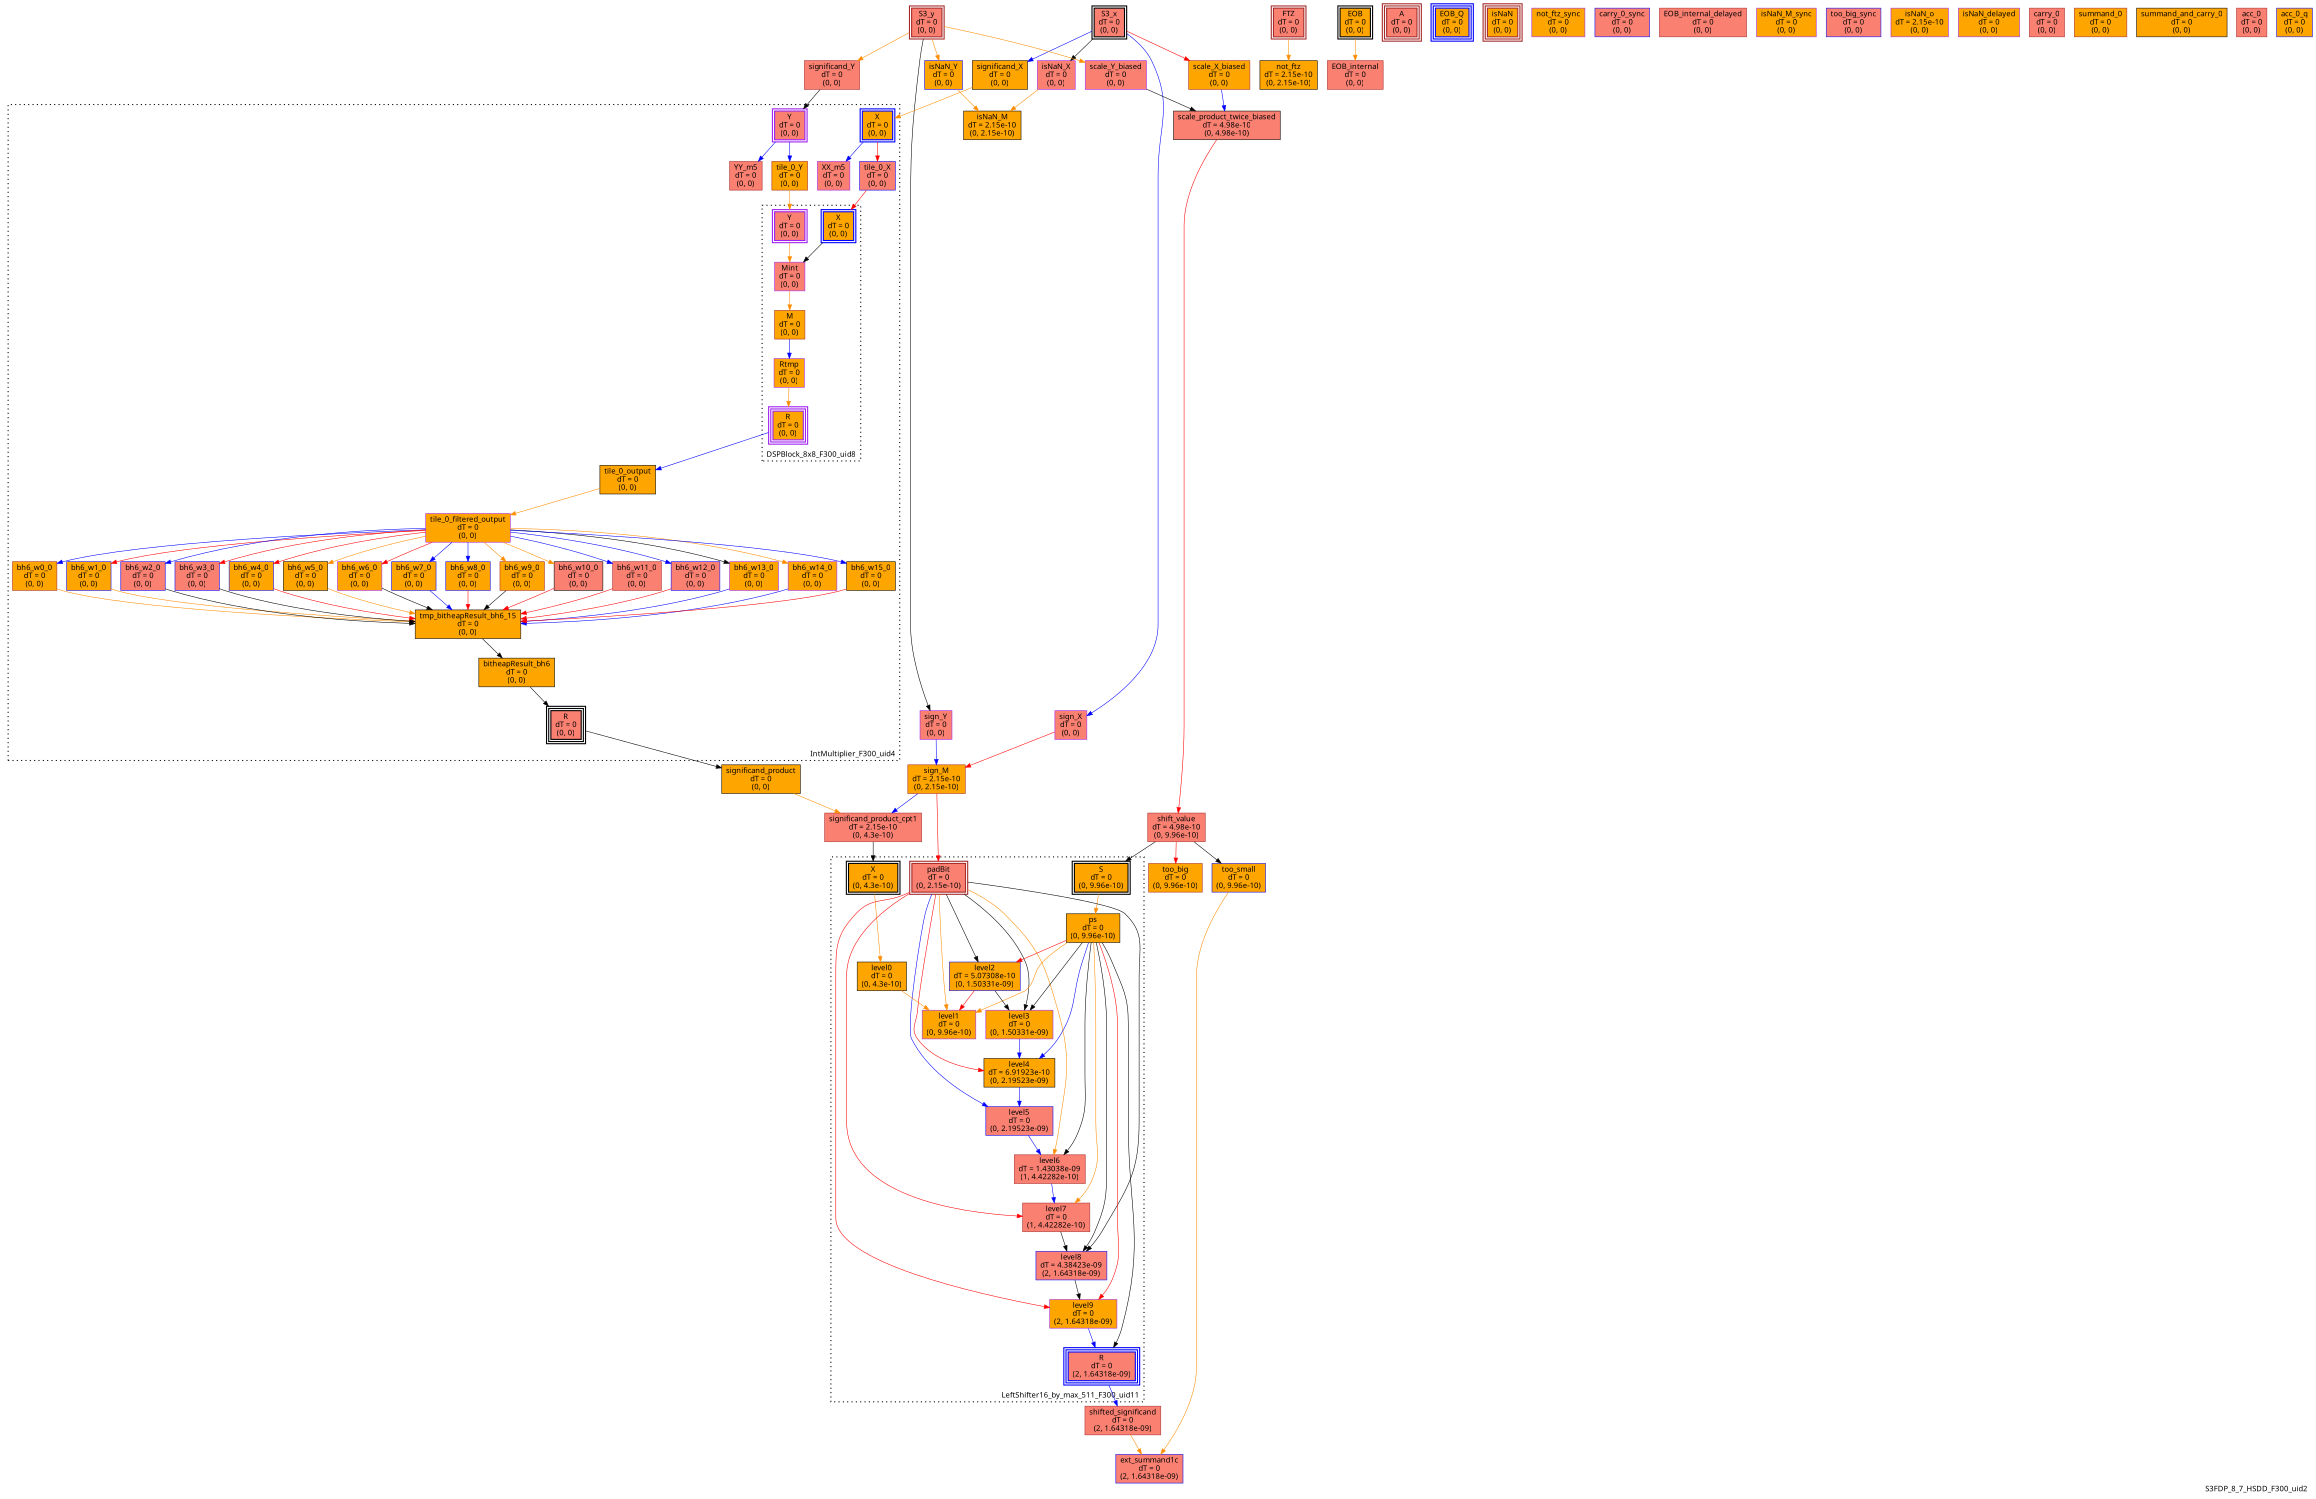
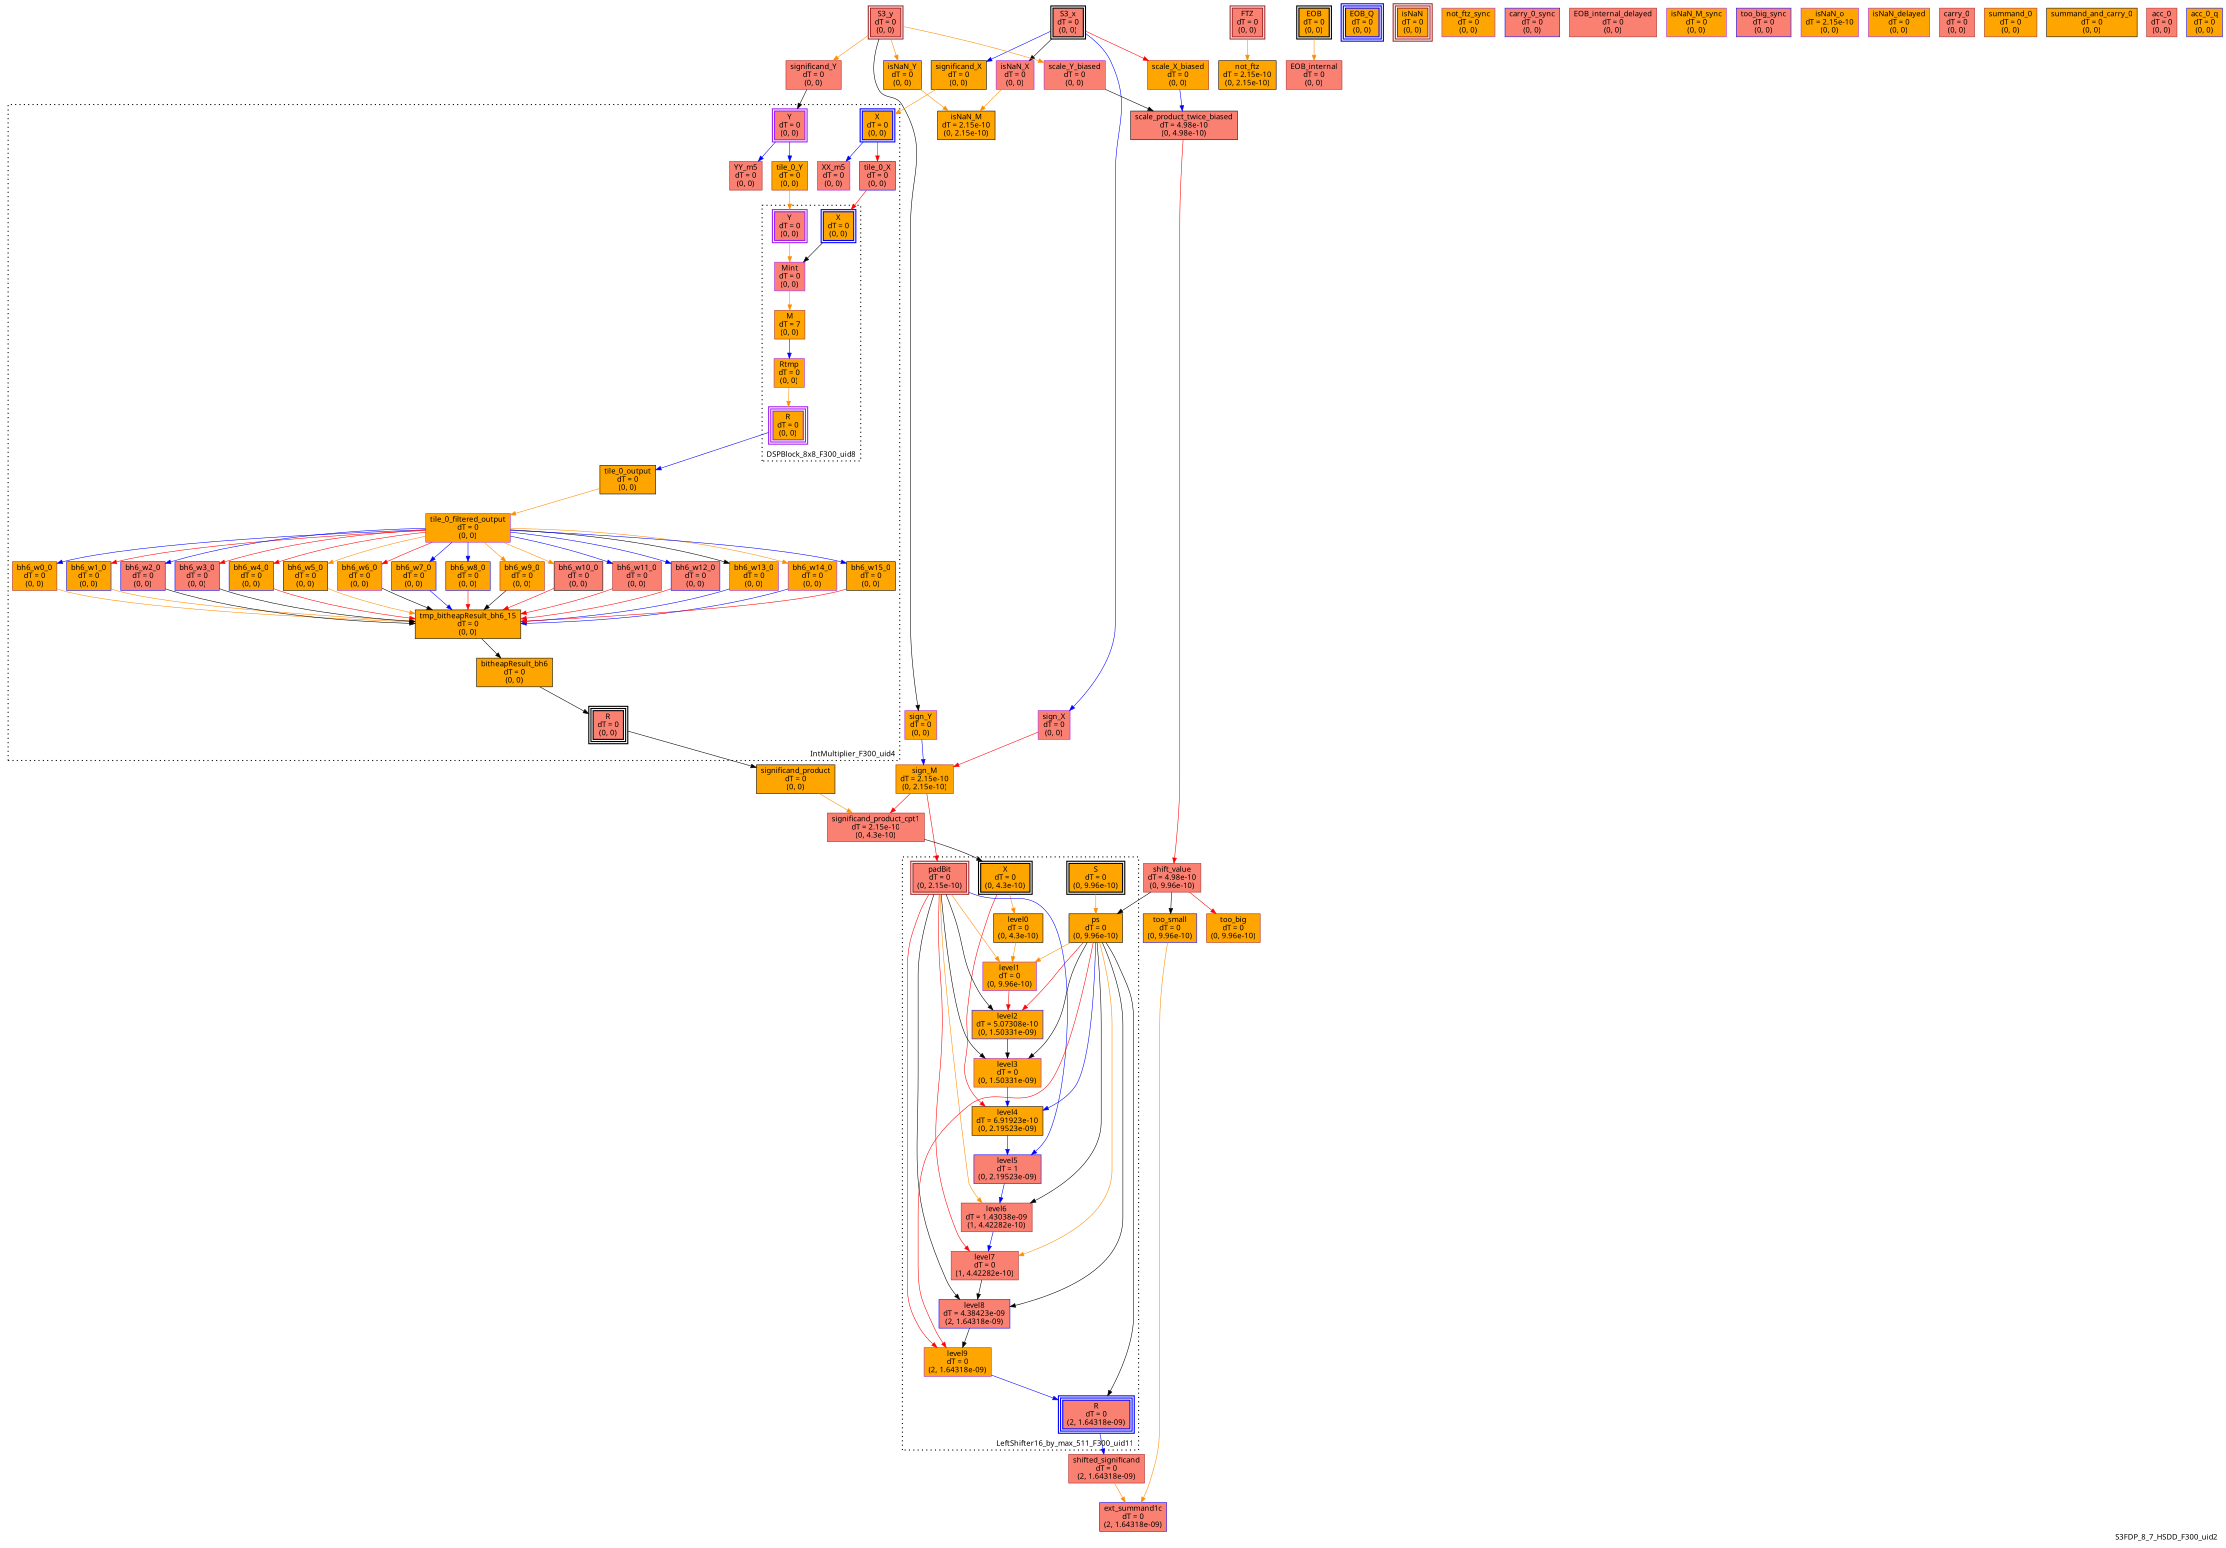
(1402, 22) -> none
(790, 325) -> (790, 325)
(936, 725) -> (921, 725)
(907, 802) -> (902, 801)
(1143, 850) -> (1135, 902)
(919, 996) -> (969, 999)
(969, 998) -> (1009, 998)
(1019, 1121) -> (1007, 1169)
